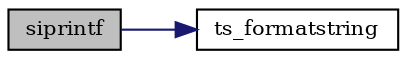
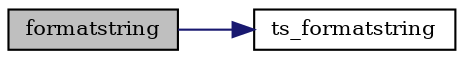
(65, 30) -> (93, 30)
